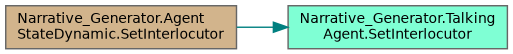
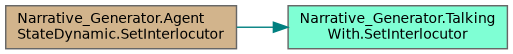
(398, 27) -> (398, 27)
